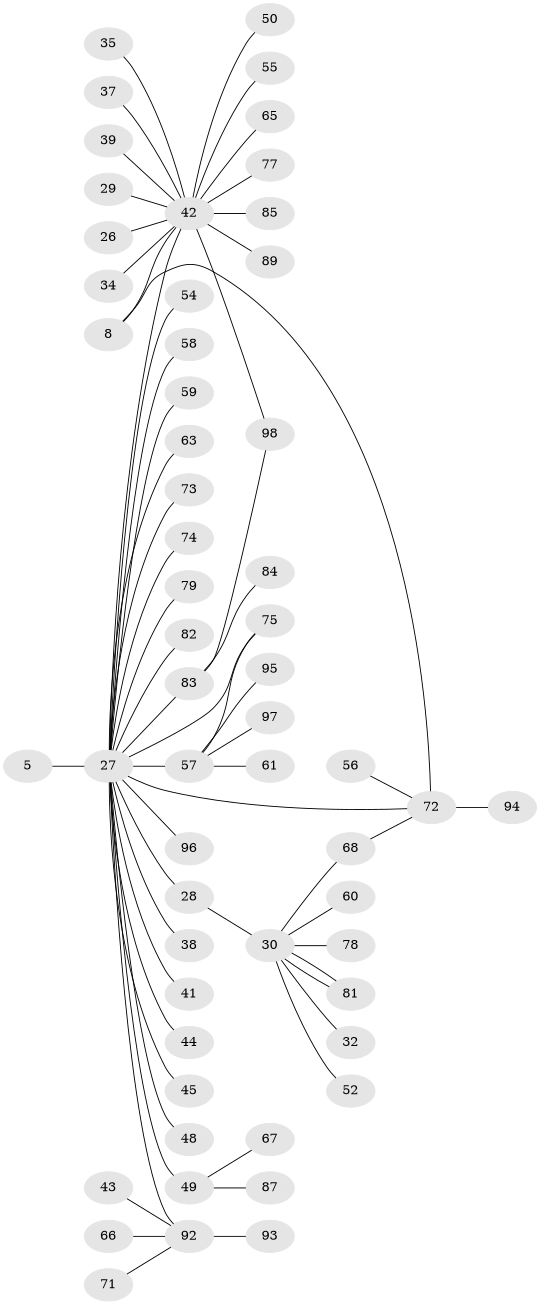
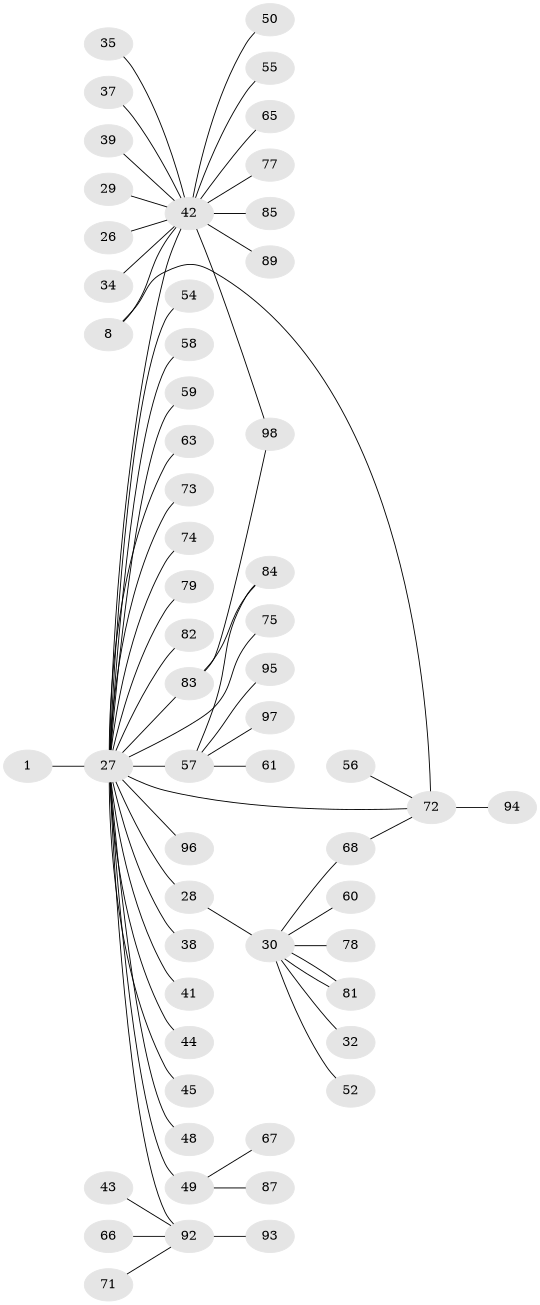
(227, 699) -> (224, 667)
(28, 766) -> (28, 766)
